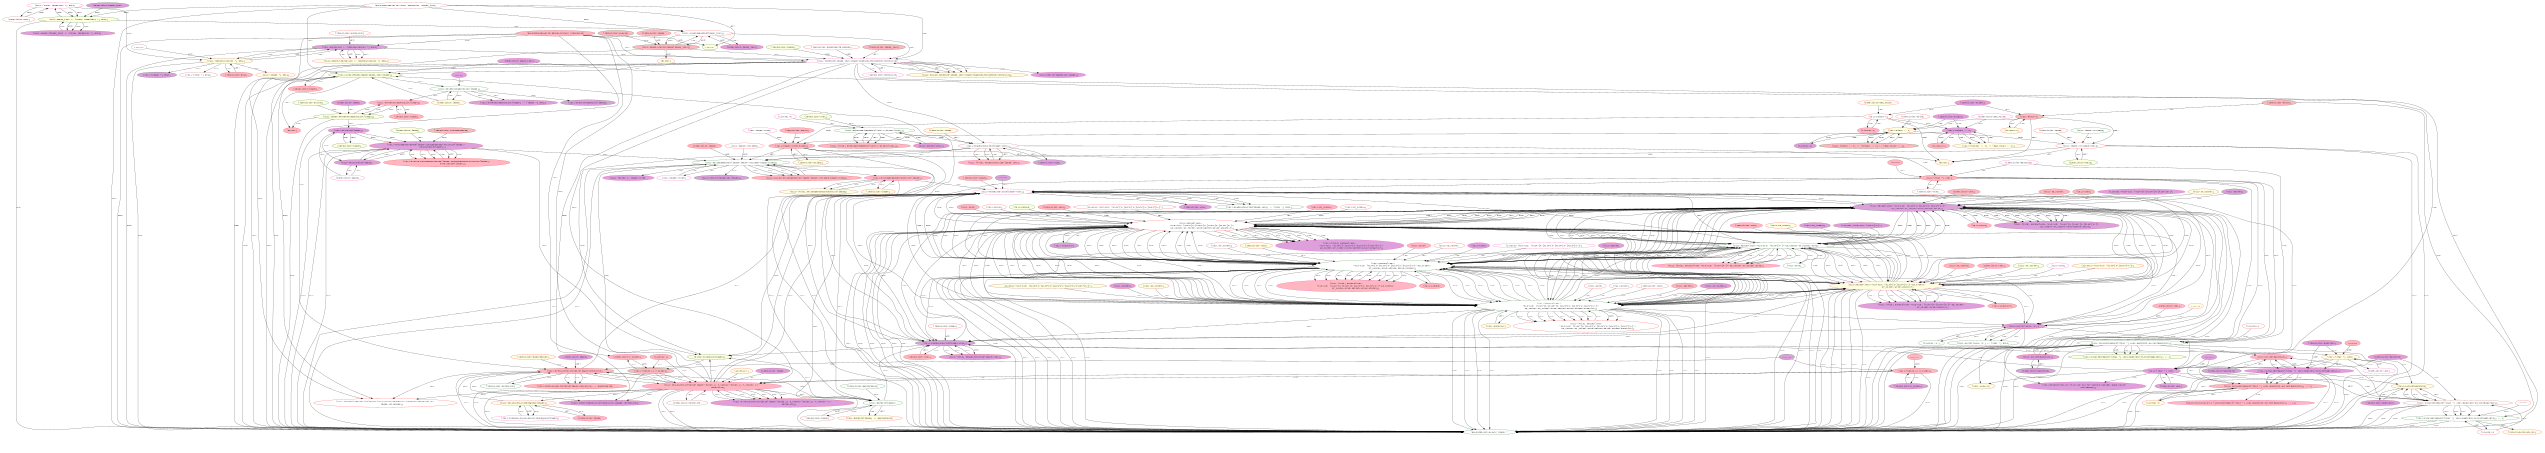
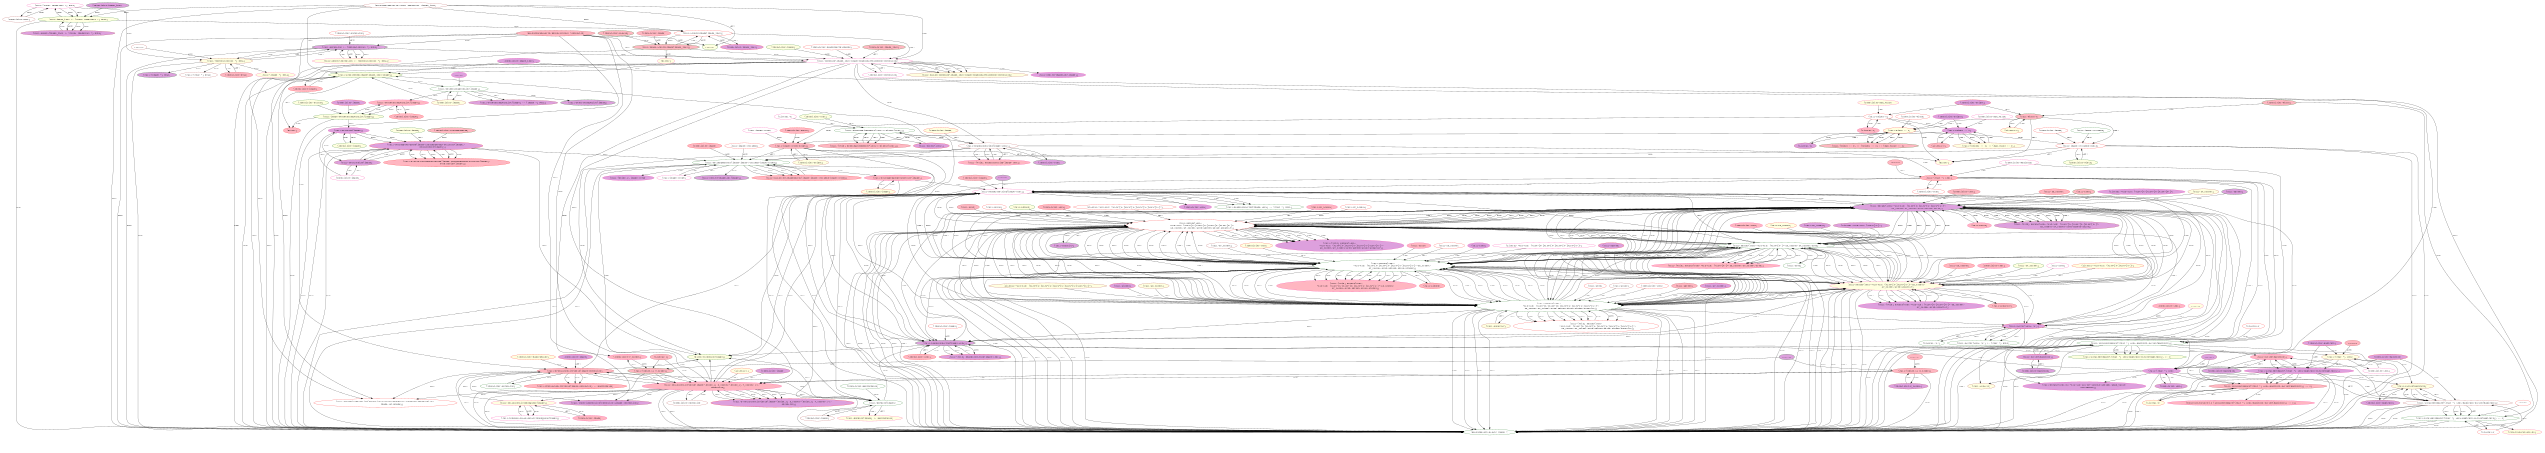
(703, 33) -> (703, 33)
(819, 192) -> none
(656, 367) -> (652, 366)
